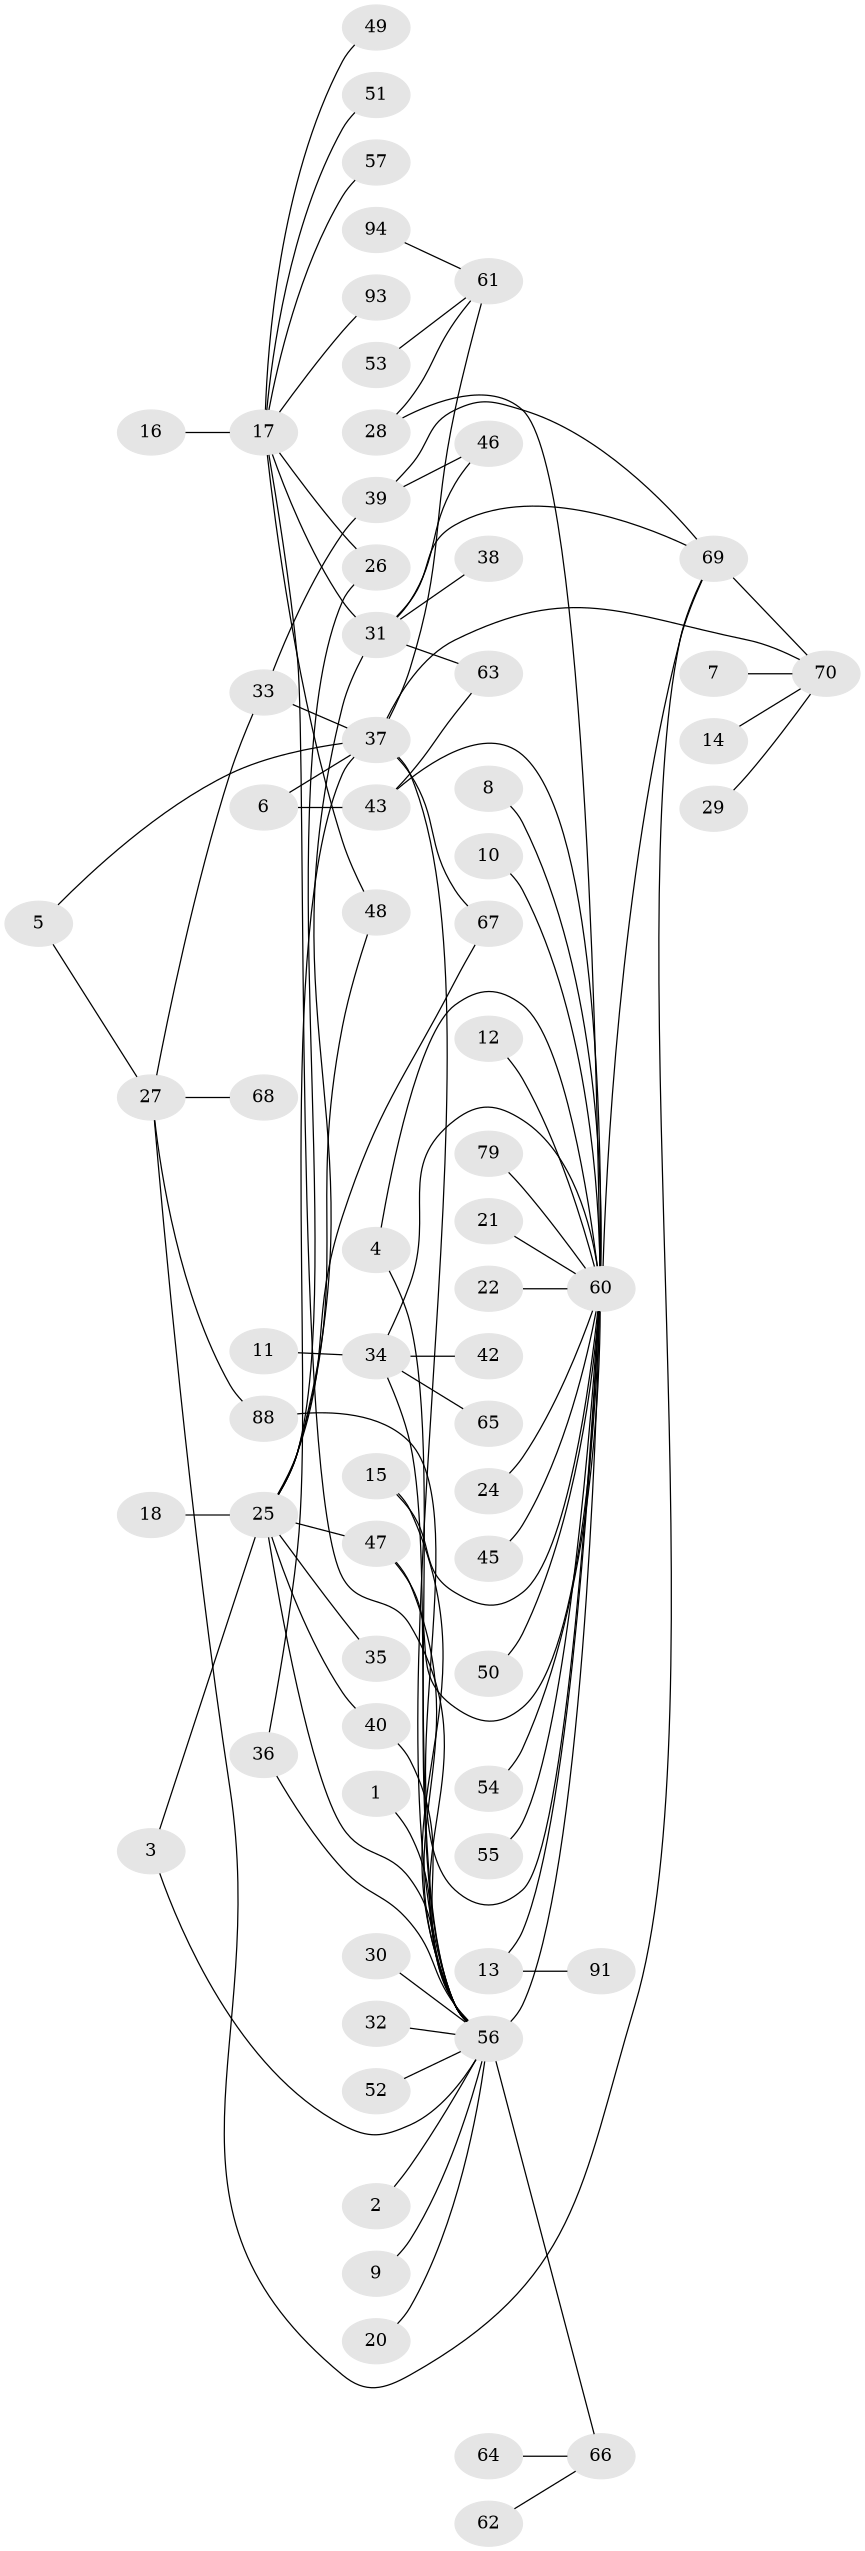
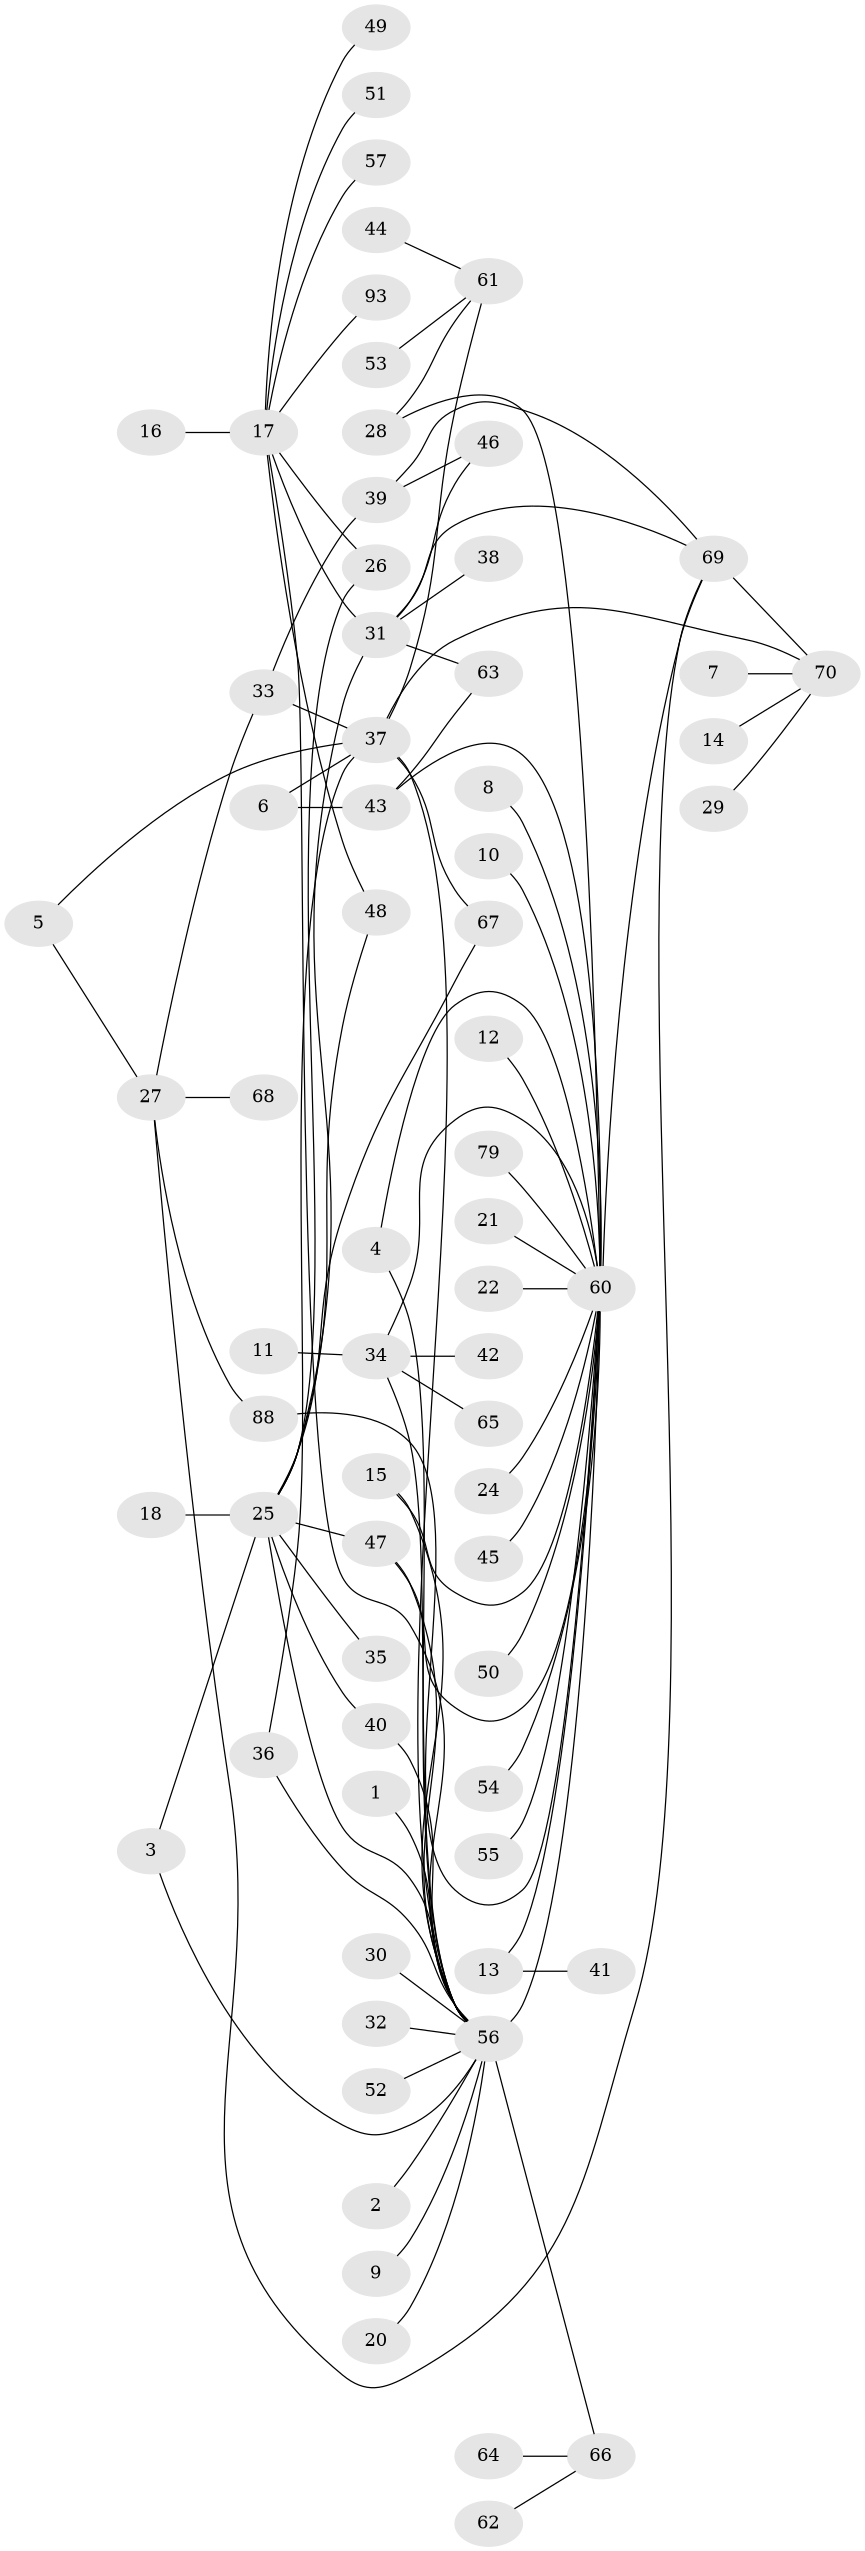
(376, 230) -> (376, 230)
(601, 1971) -> (601, 1971)
